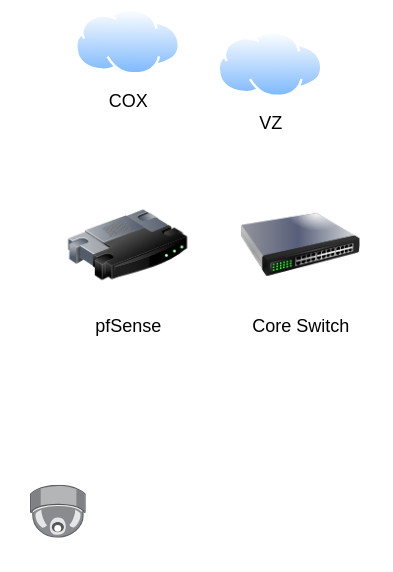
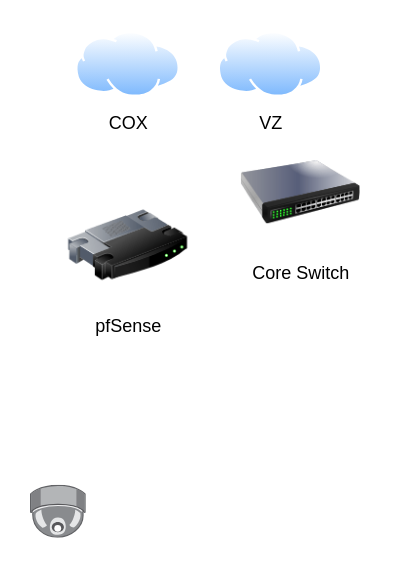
(128, 42) -> (128, 64)
(301, 245) -> (301, 193)
